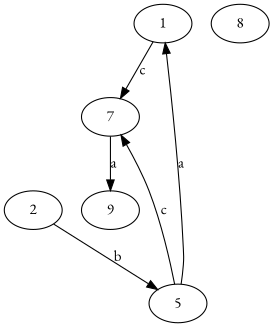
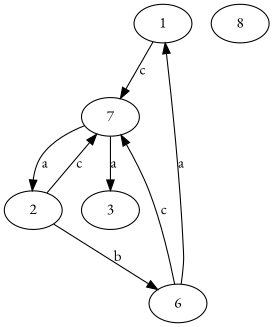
none -> (51, 146)
none -> (68, 168)
(110, 210) -> (110, 210)
(178, 303) -> (178, 303)
